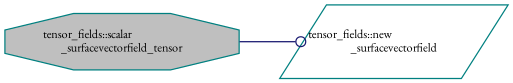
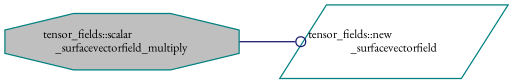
(122, 42) -> (122, 42)
